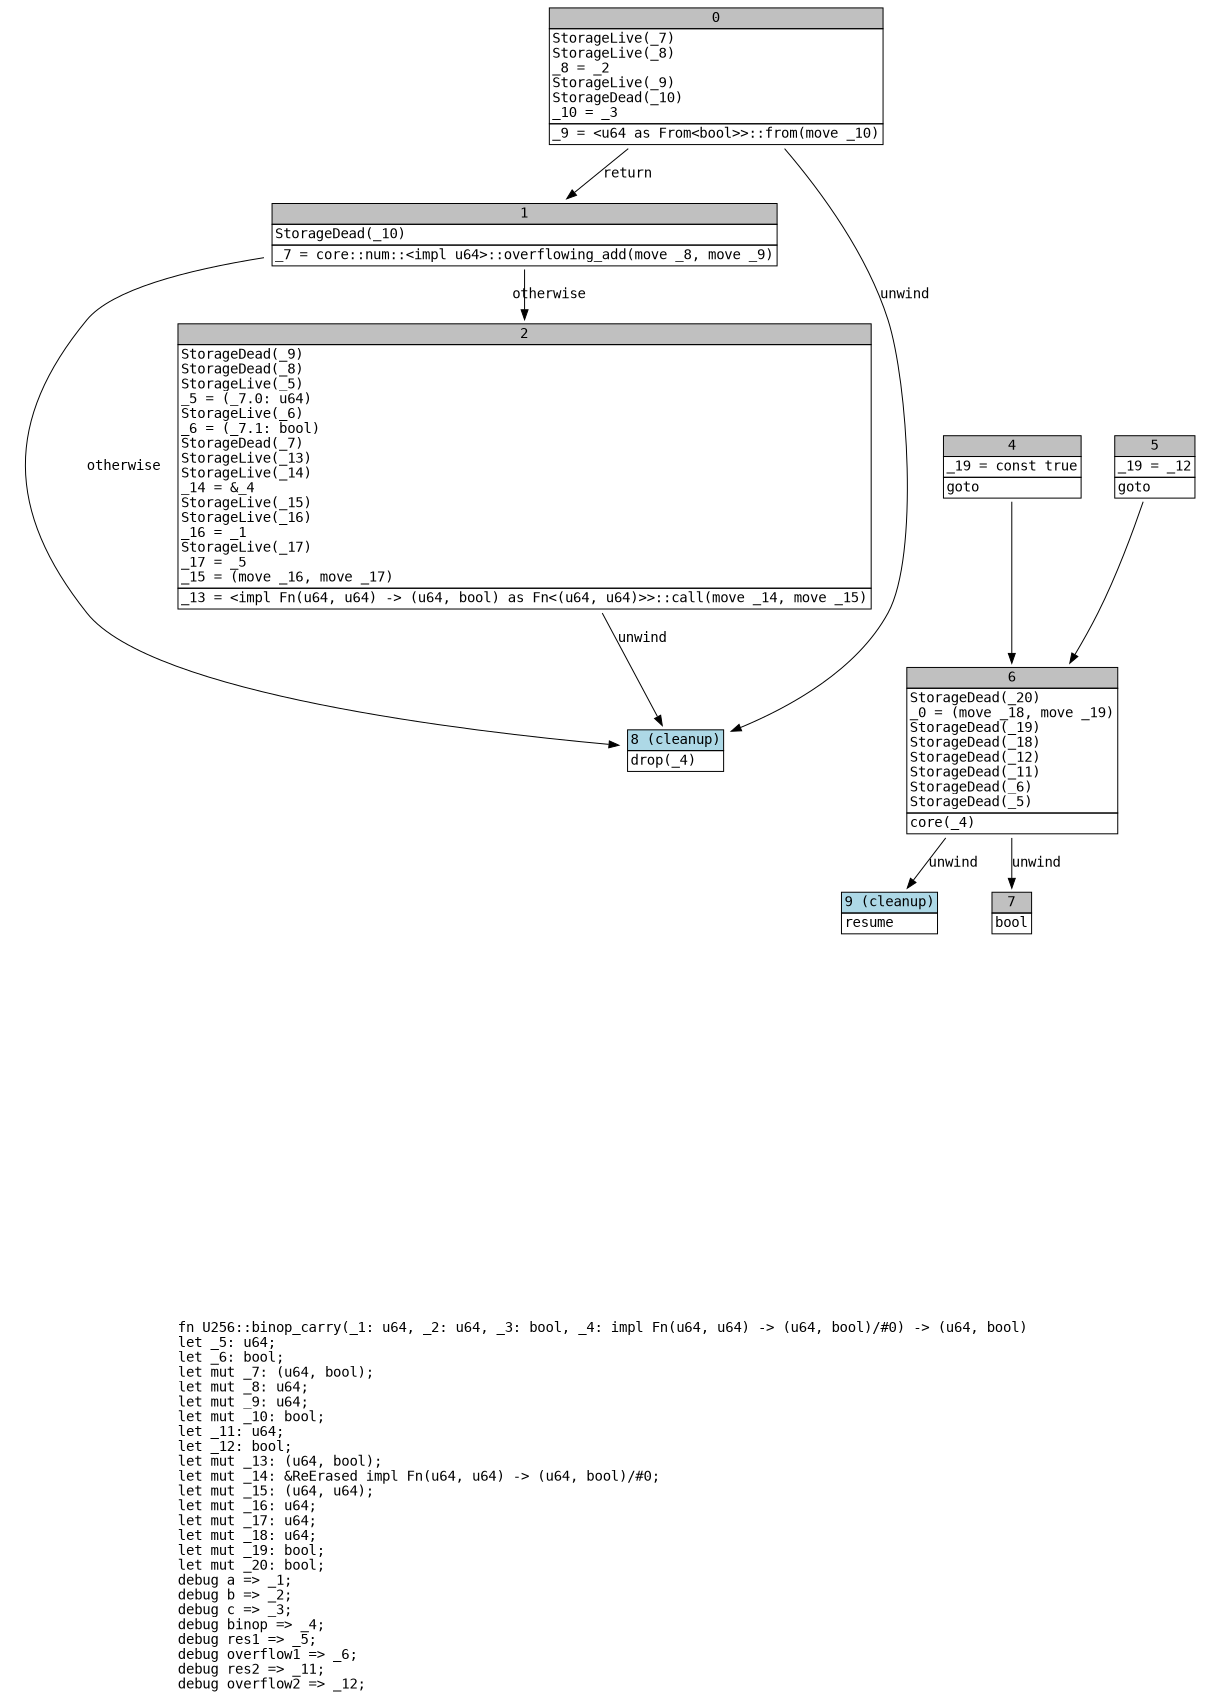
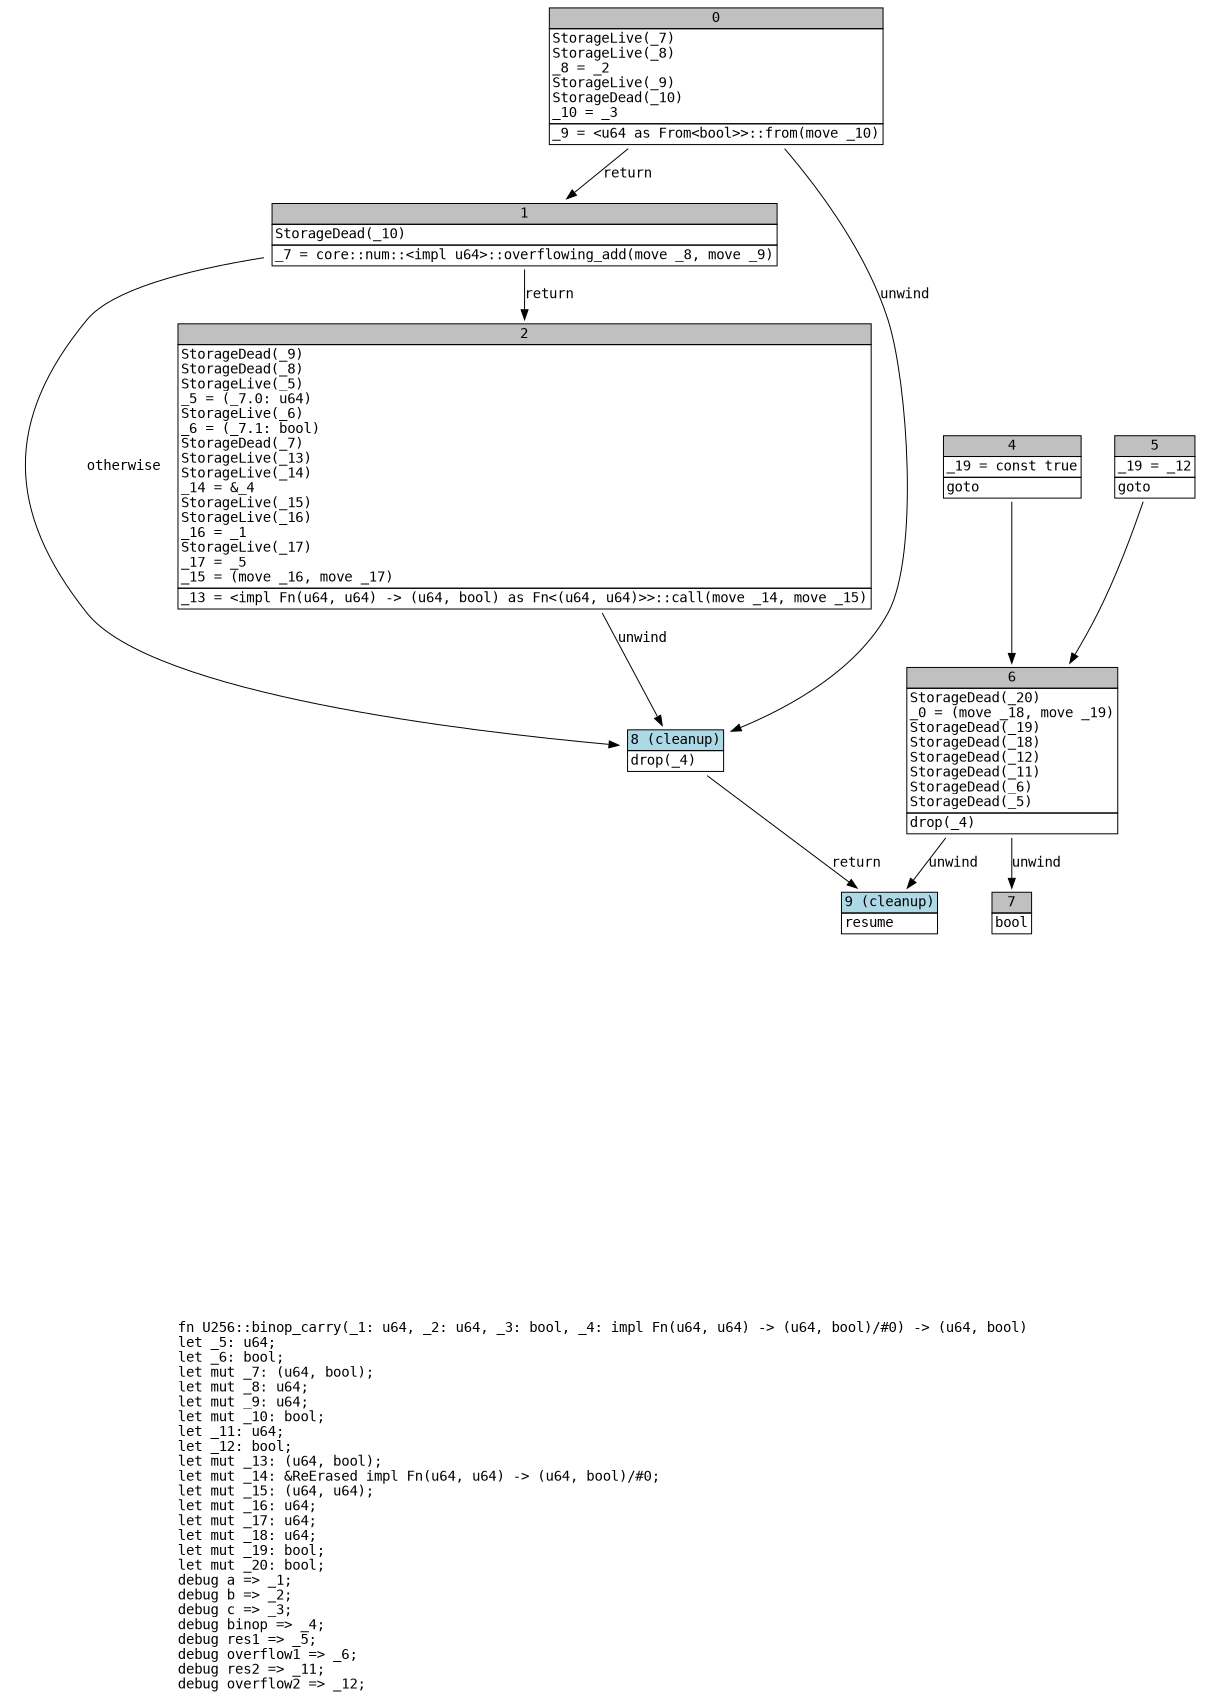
(549, 295) -> (549, 295)
(943, 823) -> (943, 823)
none -> (778, 829)
